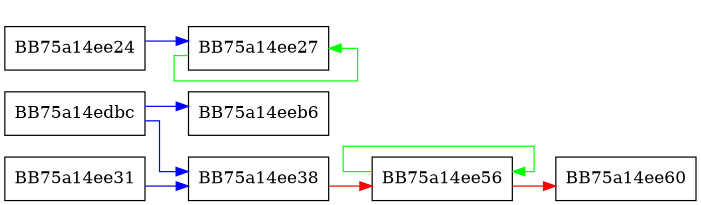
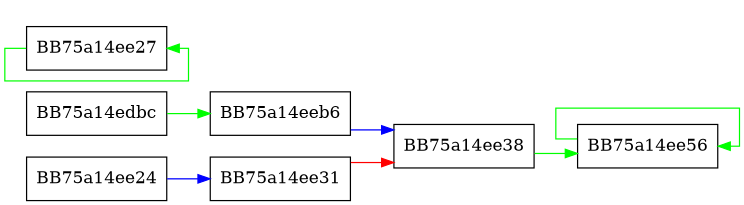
(161, 41) -> (183, 179)
(161, 106) -> (183, 114)
(160, 147) -> (366, 130)
(626, 179) -> none
(161, 186) -> (366, 163)
(344, 186) -> (550, 153)
